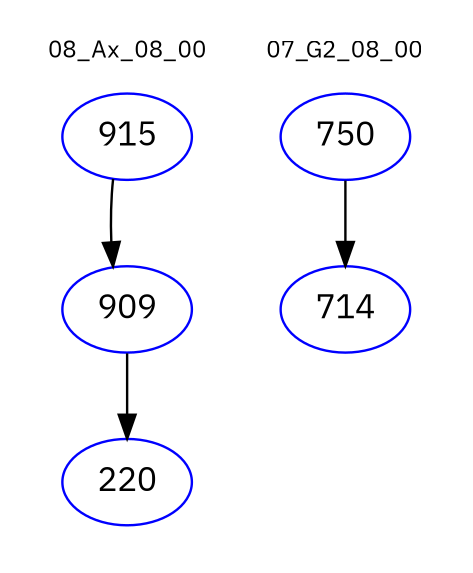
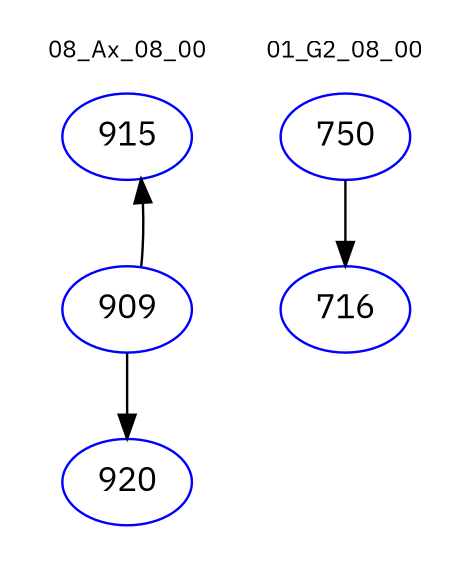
(345, 52) -> (345, 52)
(111, 211) -> (143, 235)
(345, 309) -> (345, 309)
(127, 482) -> (127, 482)
